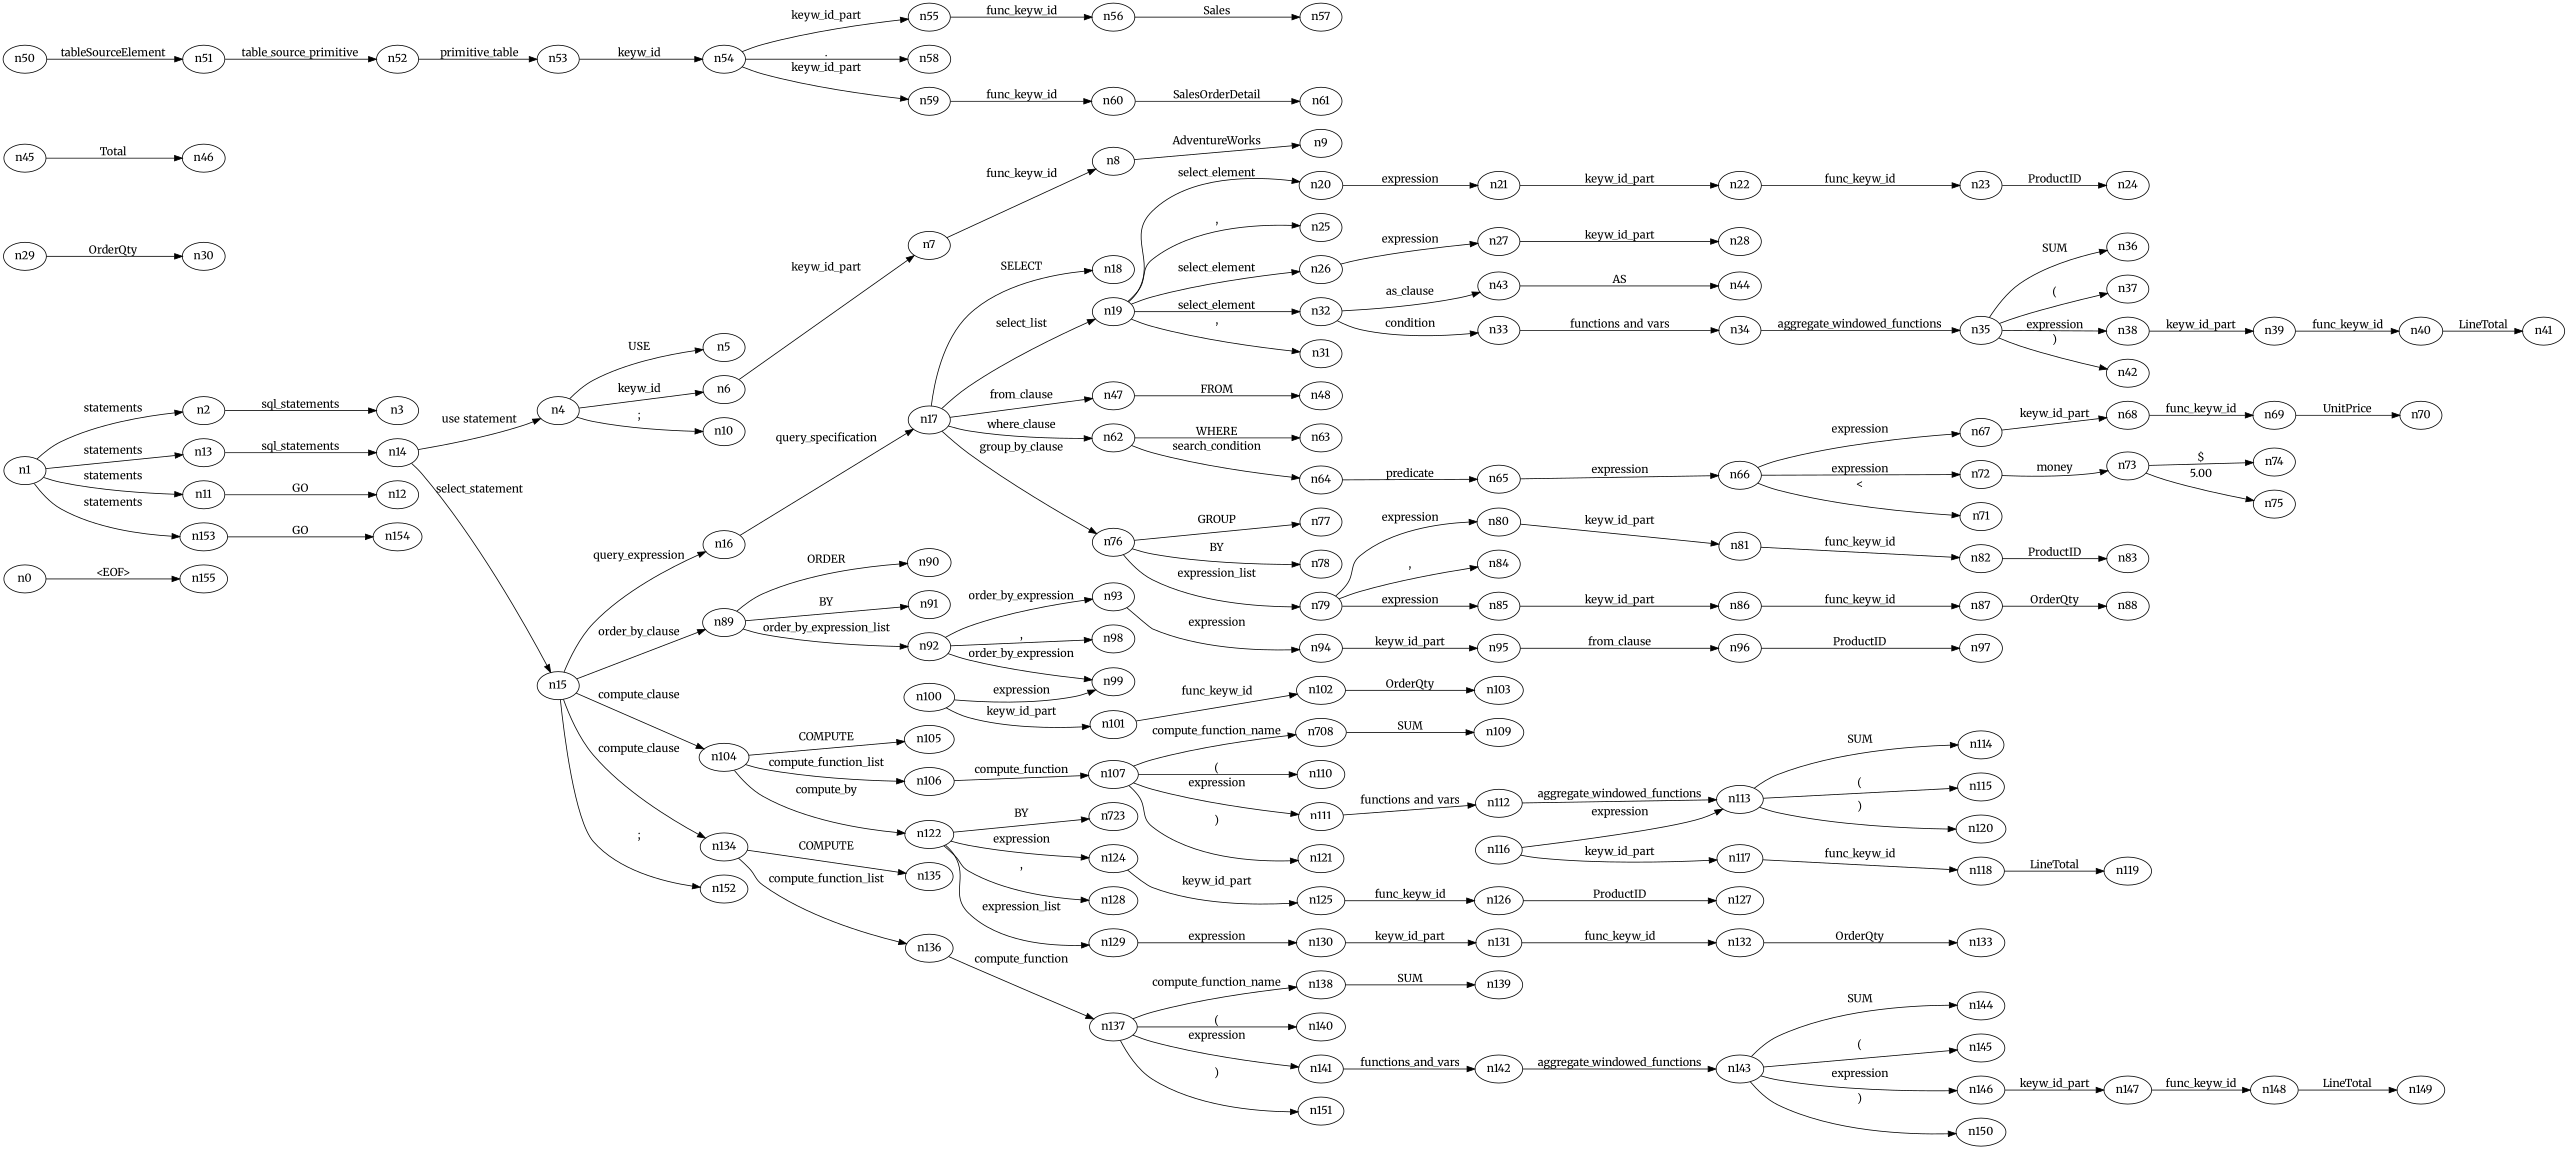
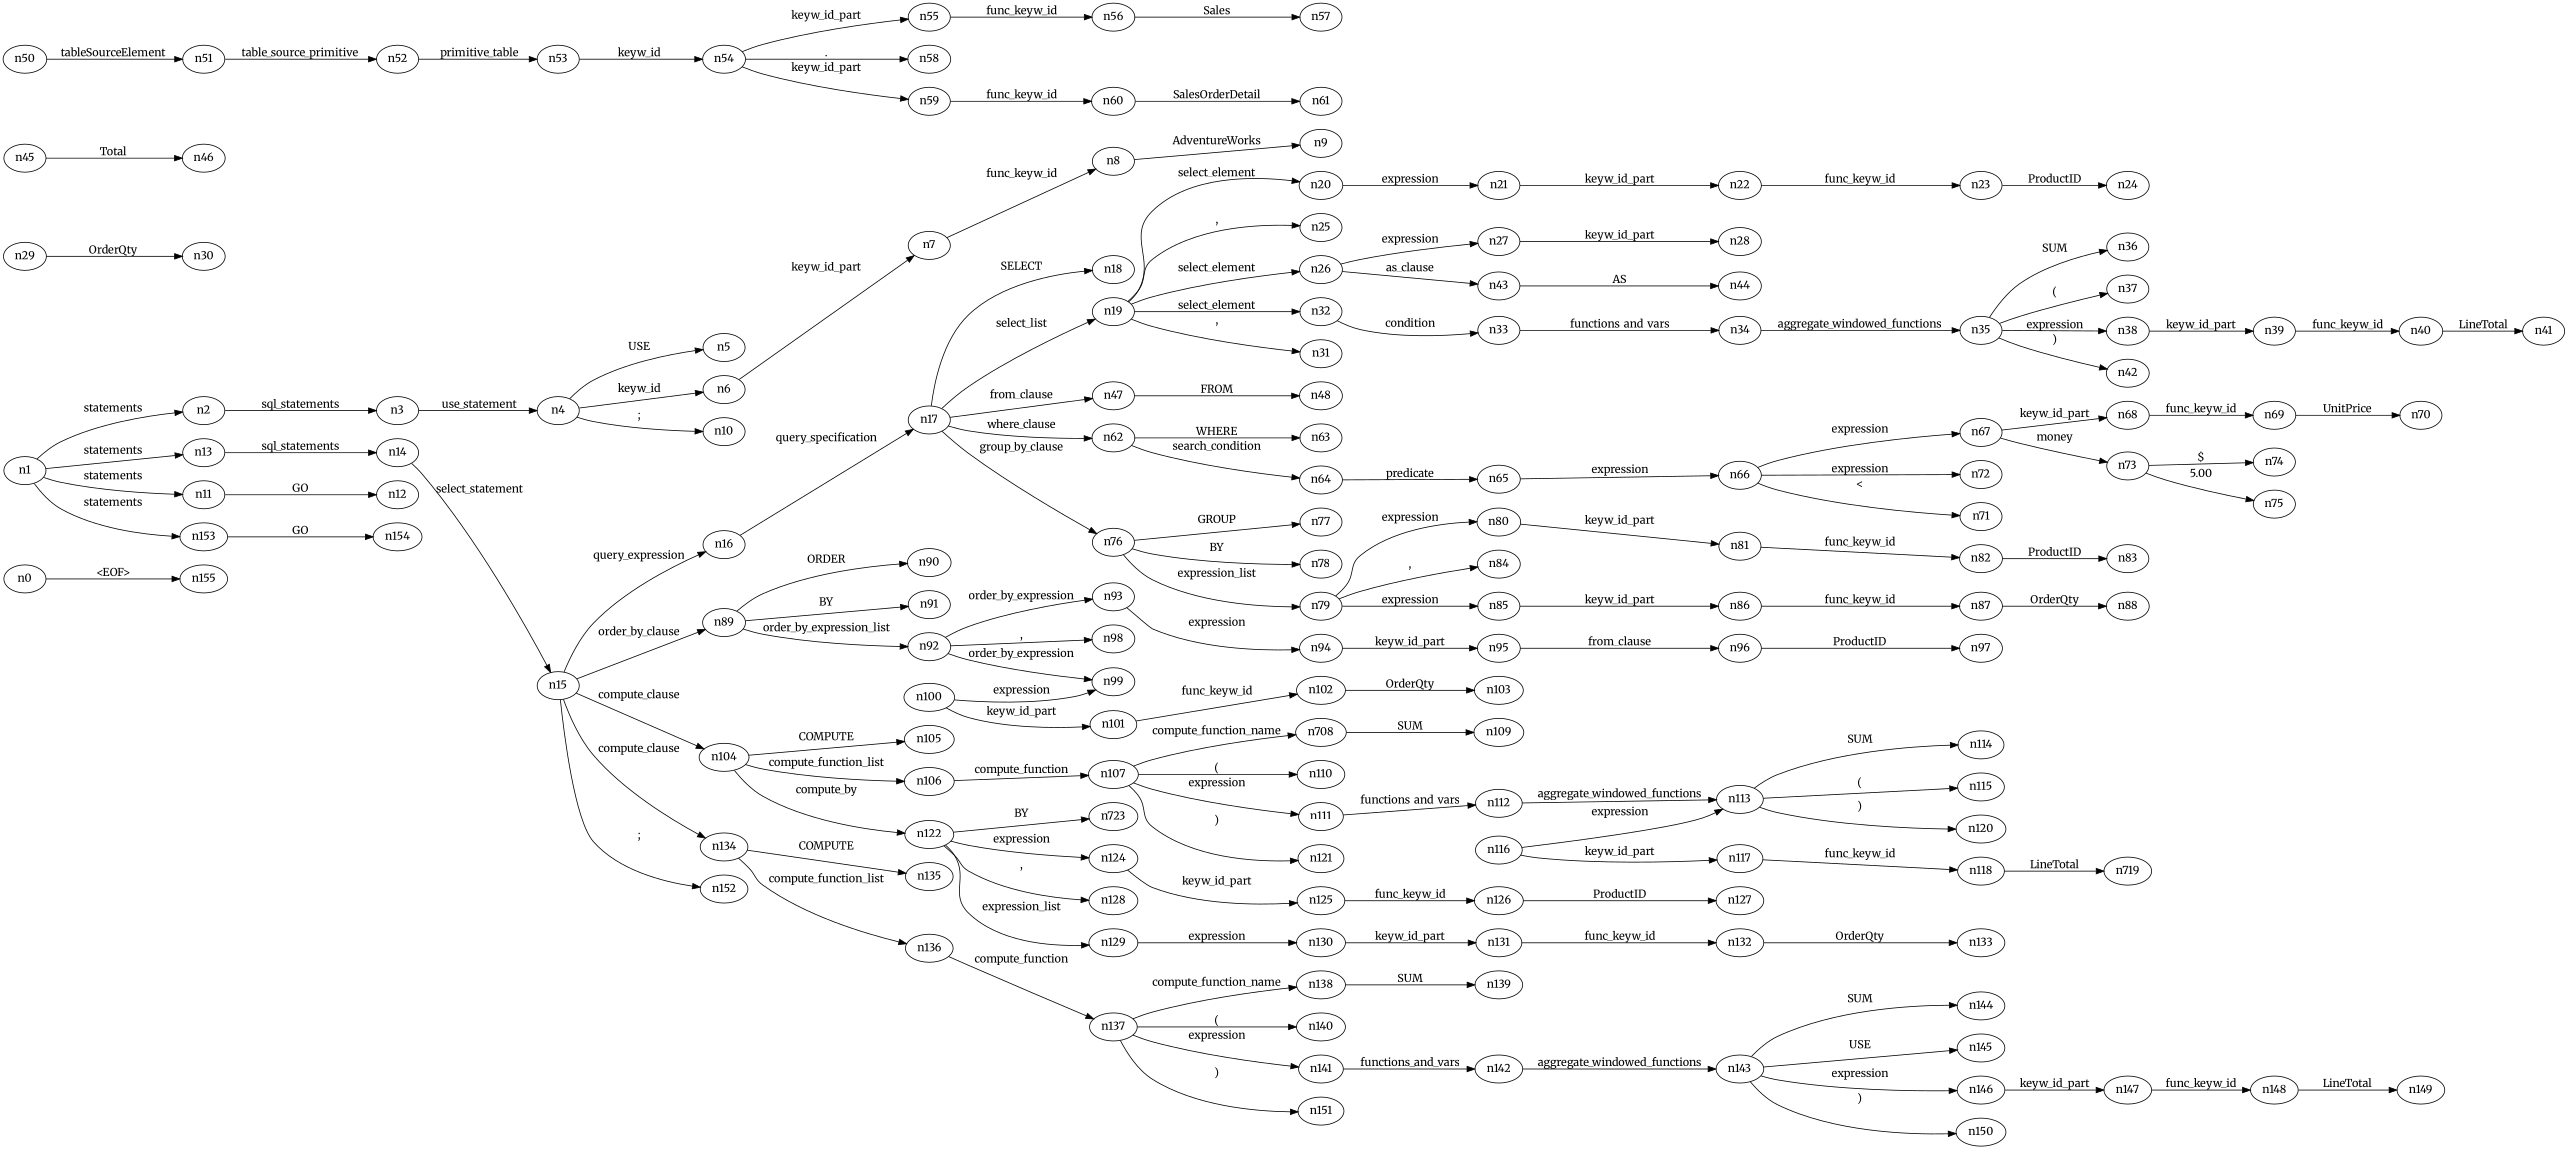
(1408, 306) -> (1406, 277)
(476, 438) -> (474, 411)
(2051, 476) -> (2050, 450)
(2128, 871) -> (2128, 871)
(1860, 1045) -> (1860, 1045)
